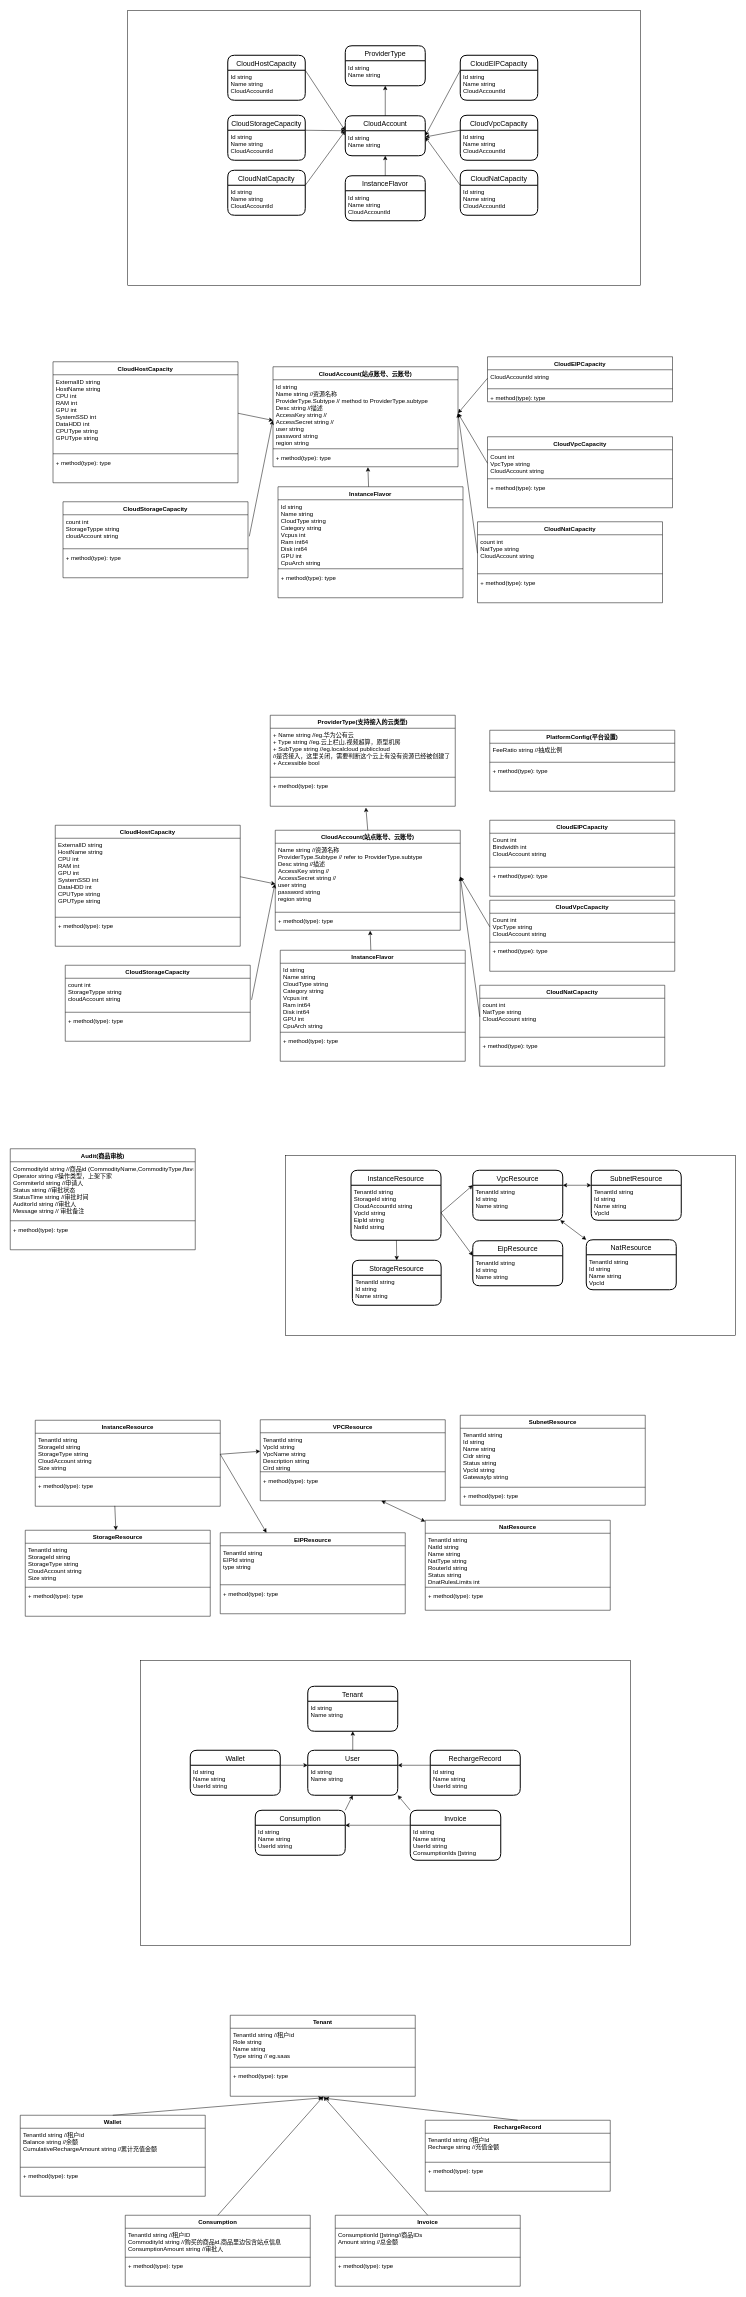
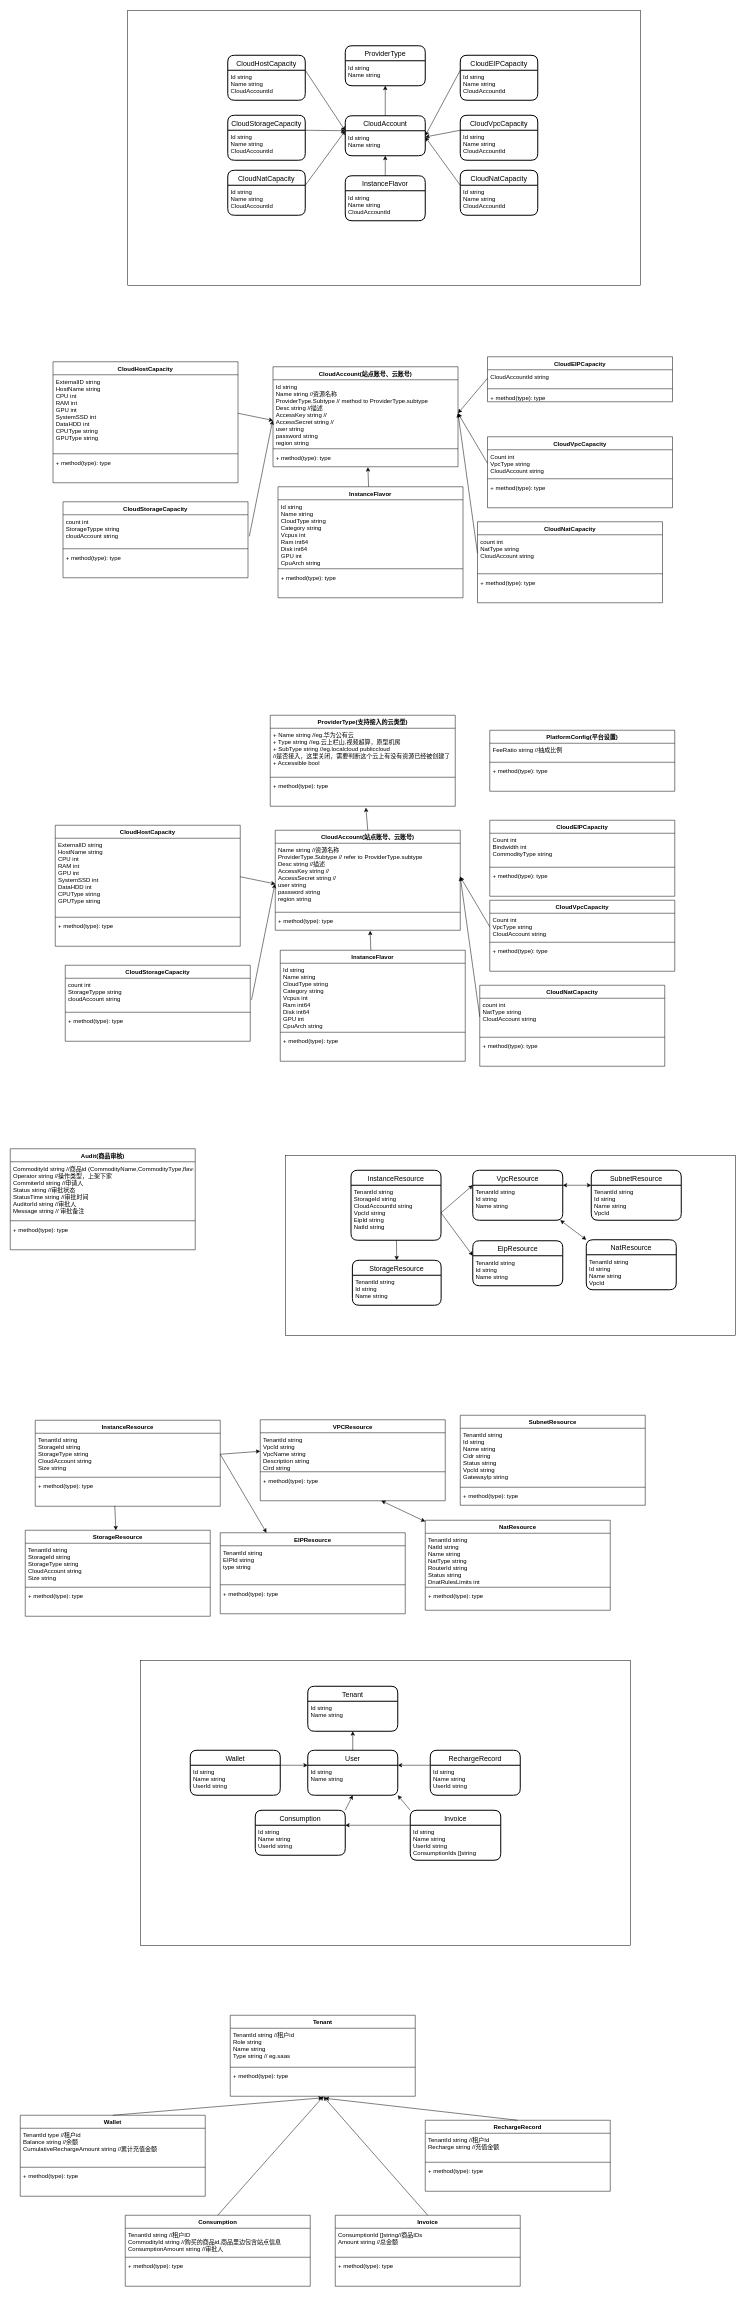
(506, 840) -> (506, 840)
(59, 2135) -> (57, 2135)
